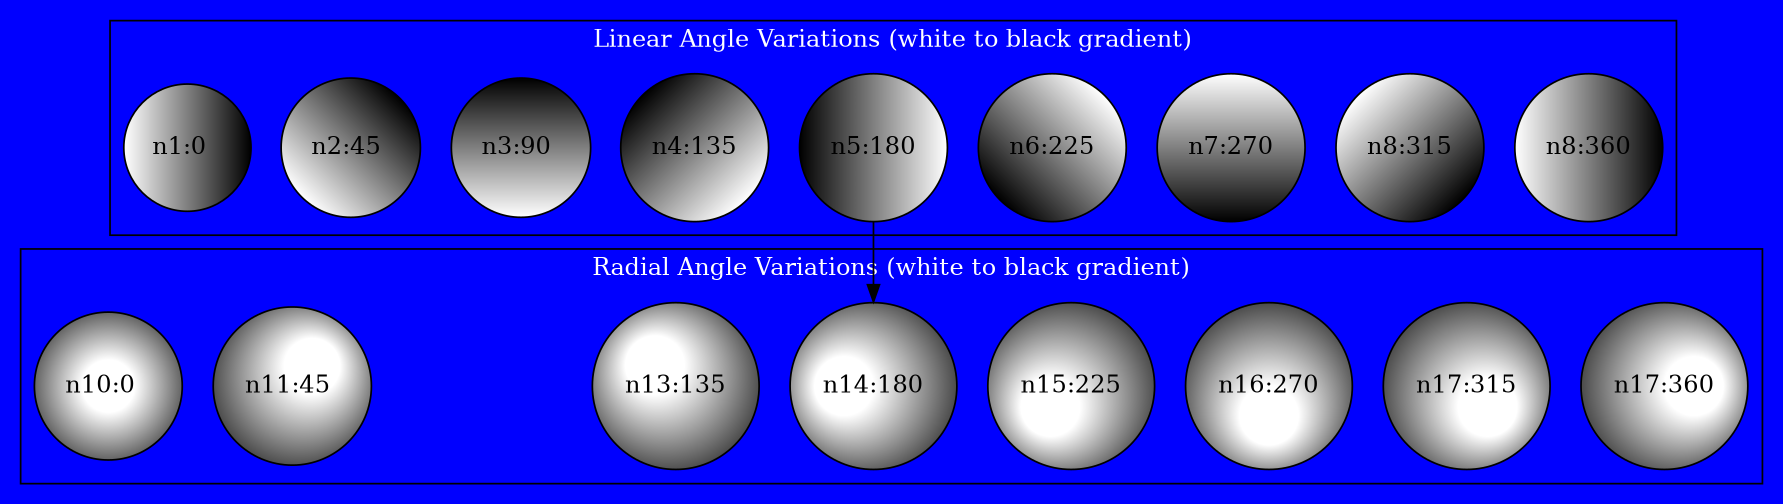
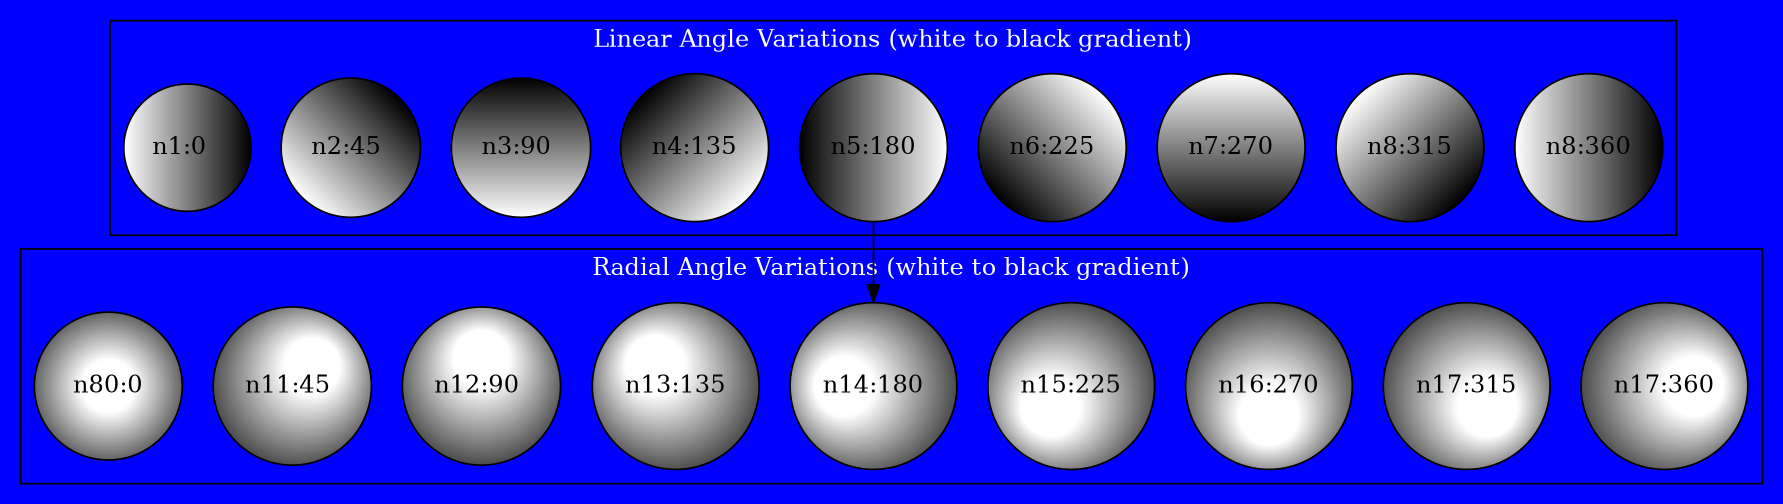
(108, 386) -> (108, 386)
none -> (481, 386)
